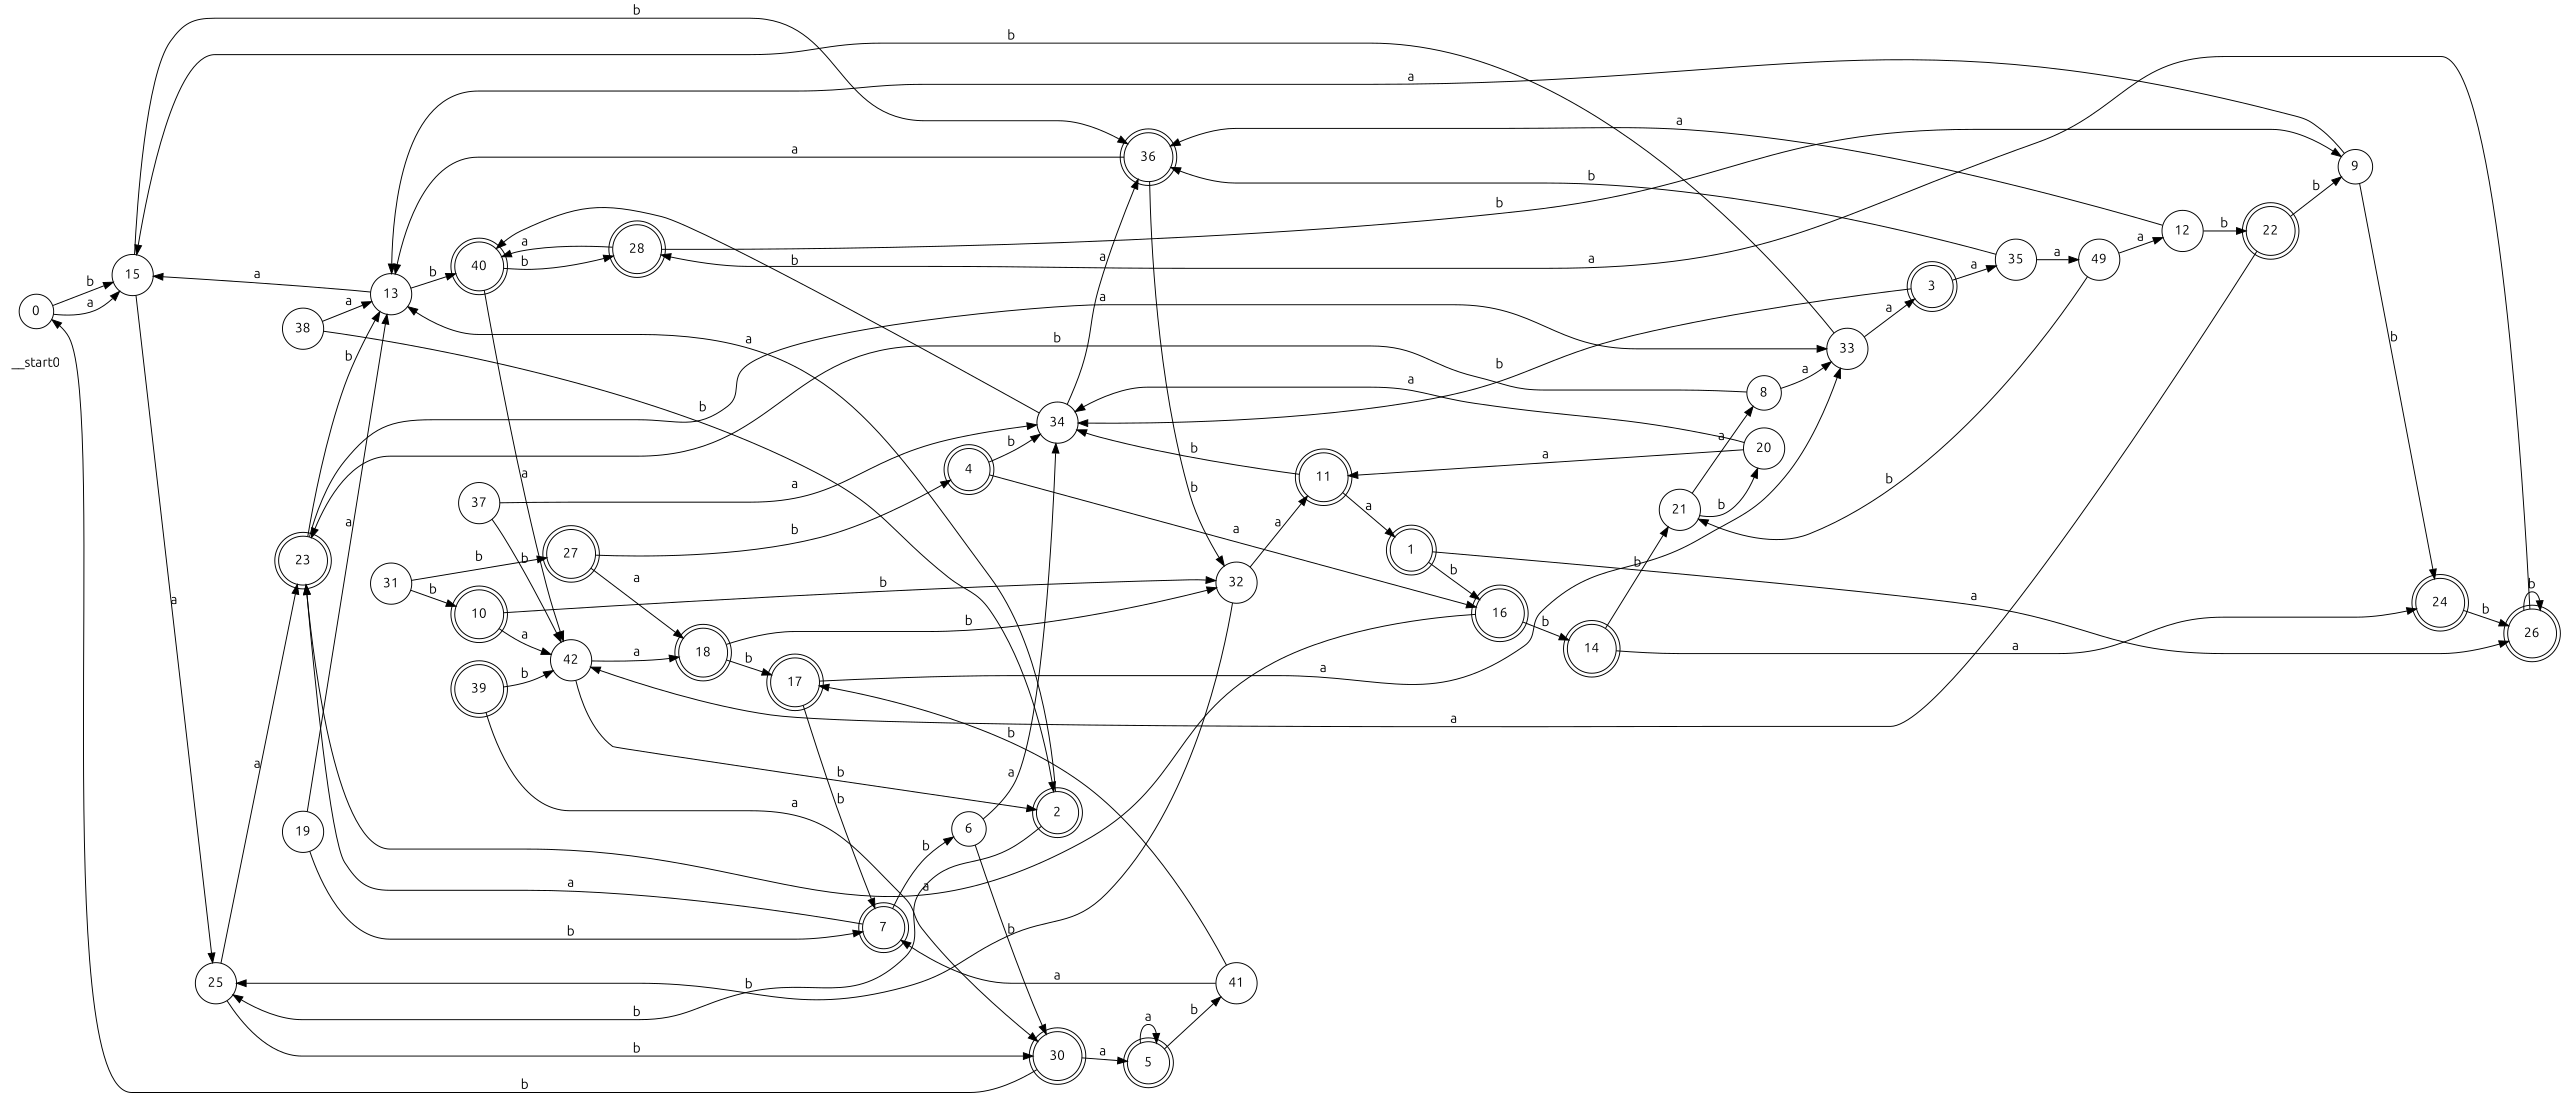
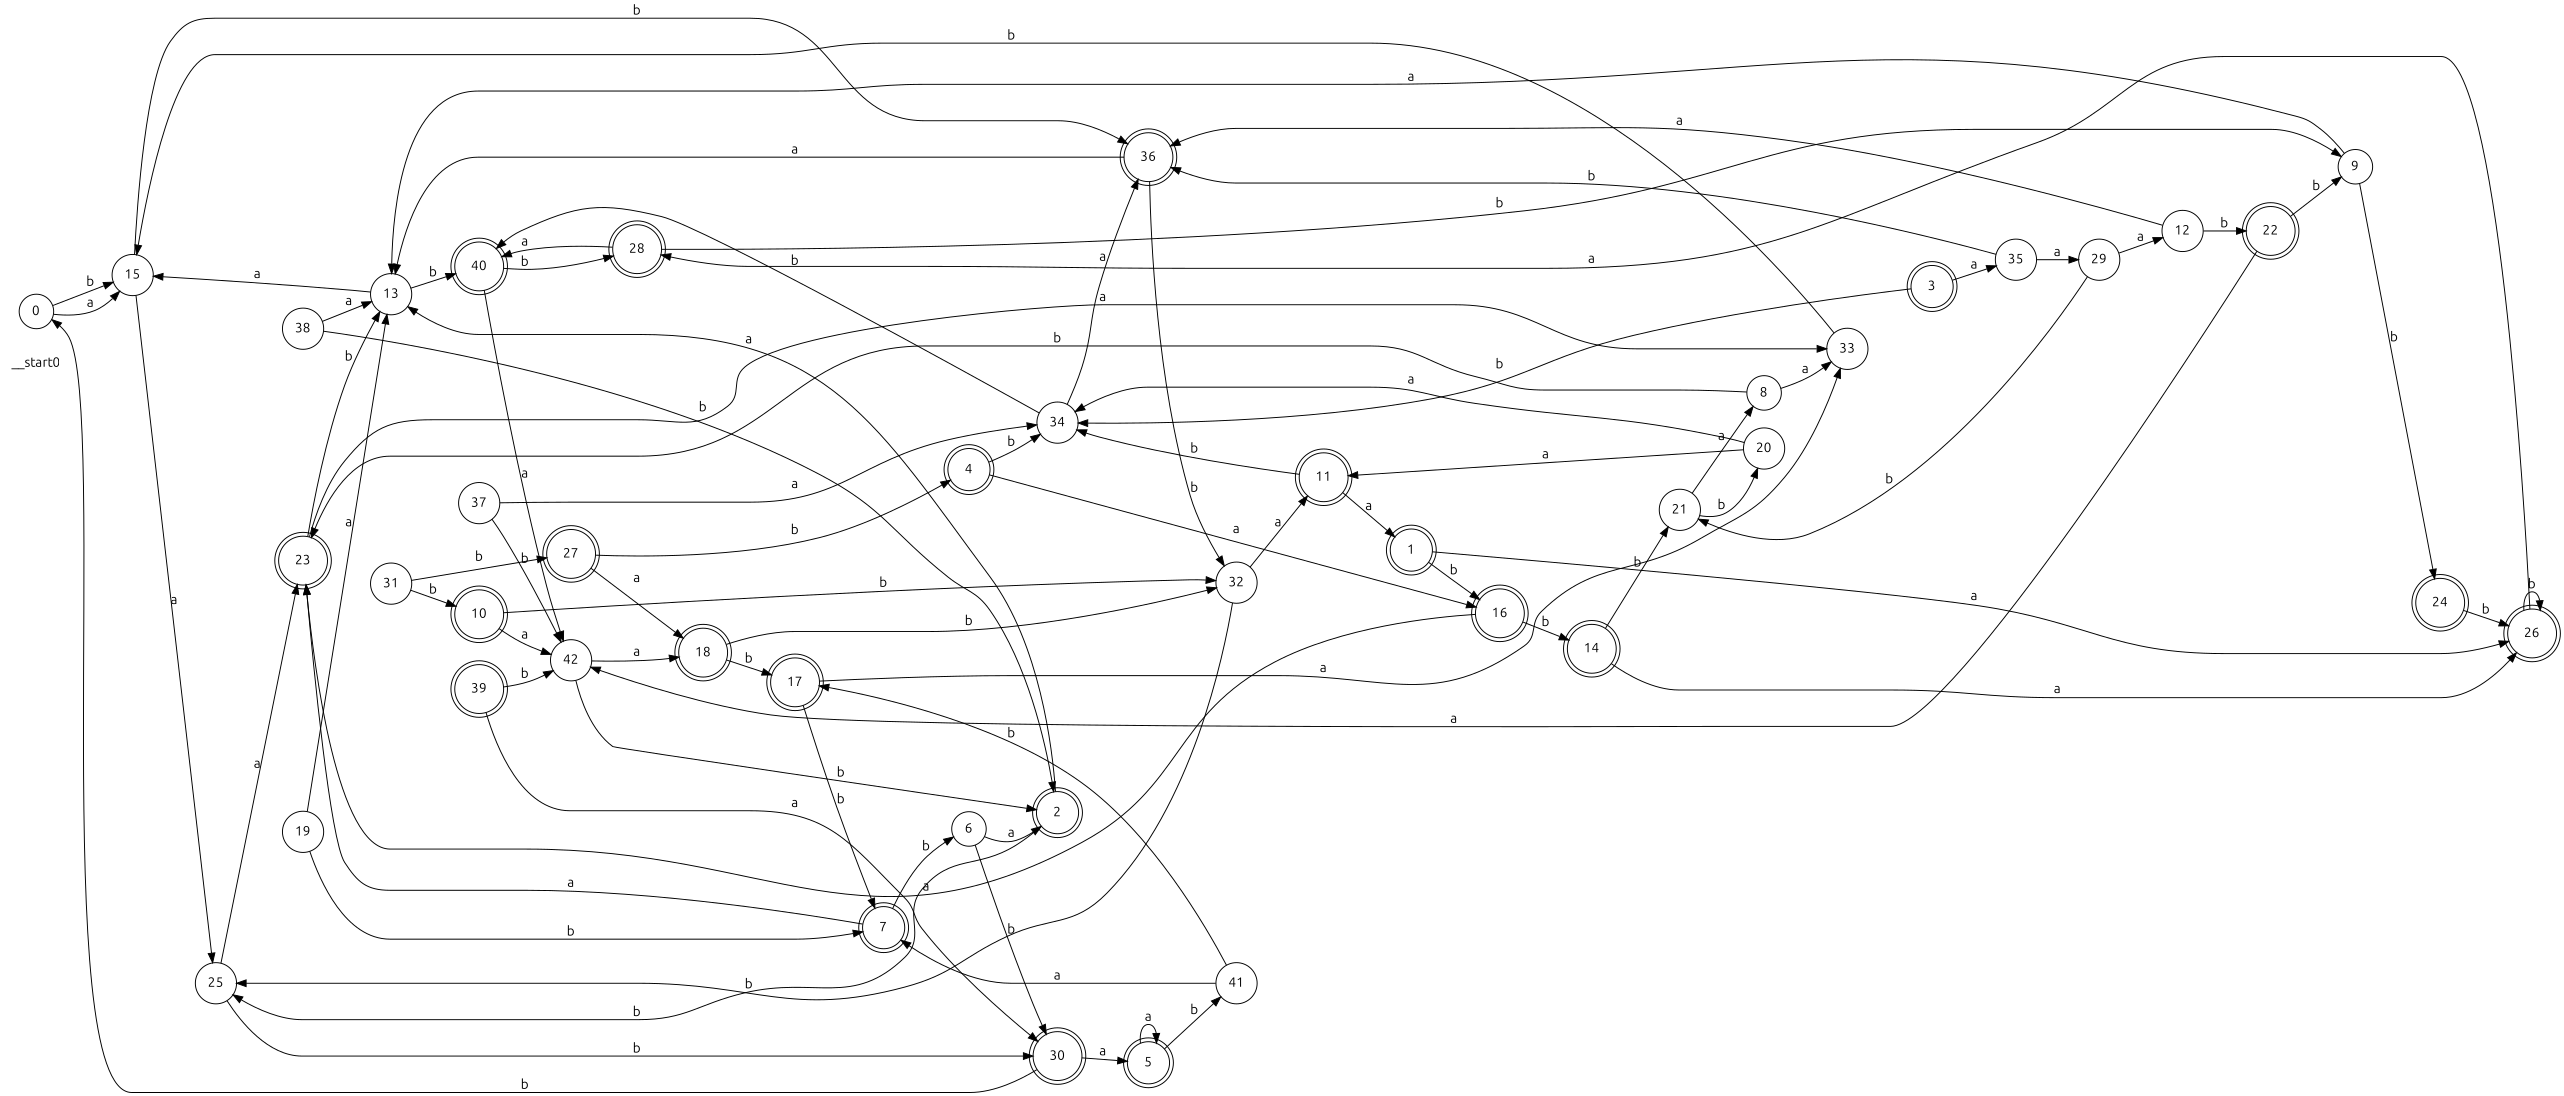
(2099, 260) -> (2099, 260)
(1886, 321) -> none
(1043, 643) -> (1010, 842)
(2014, 654) -> (2063, 698)
